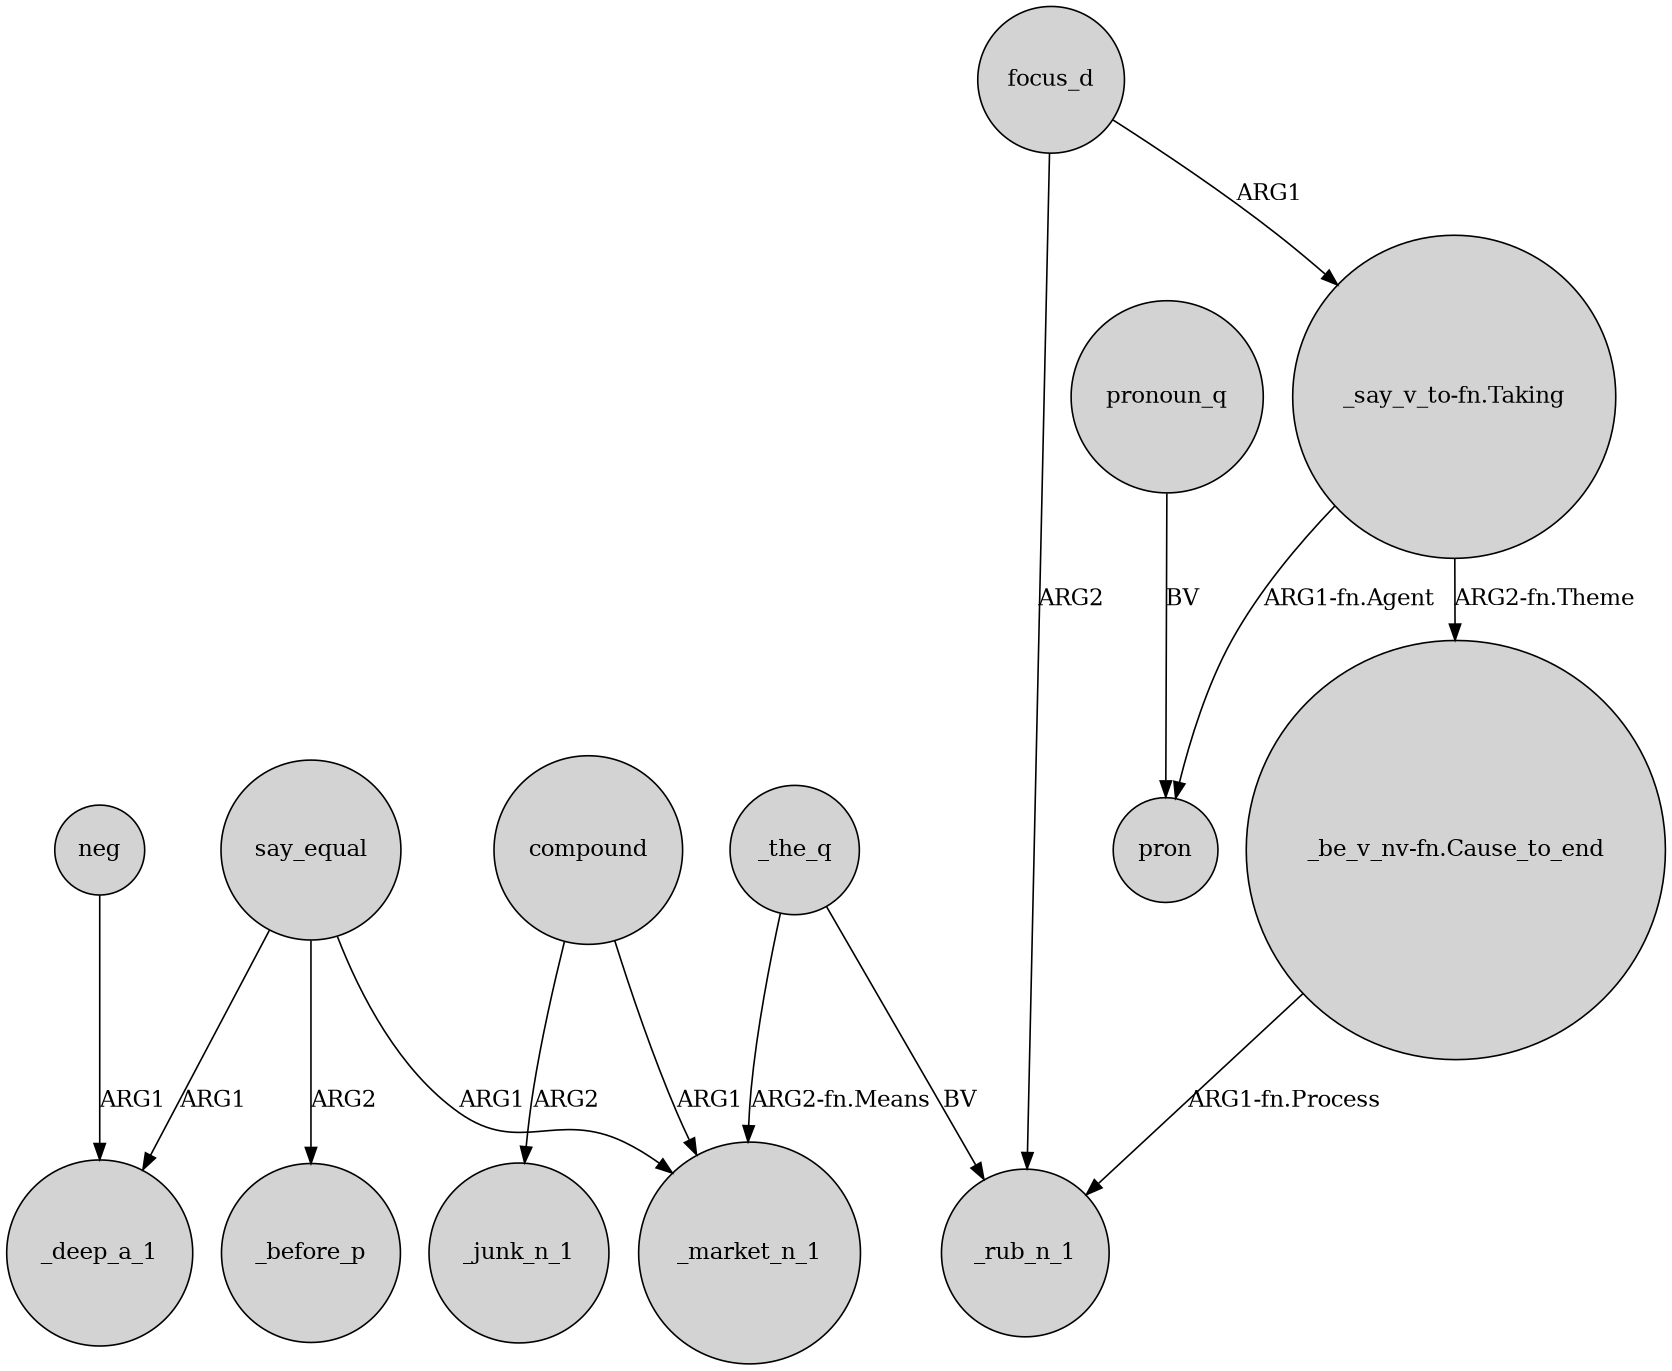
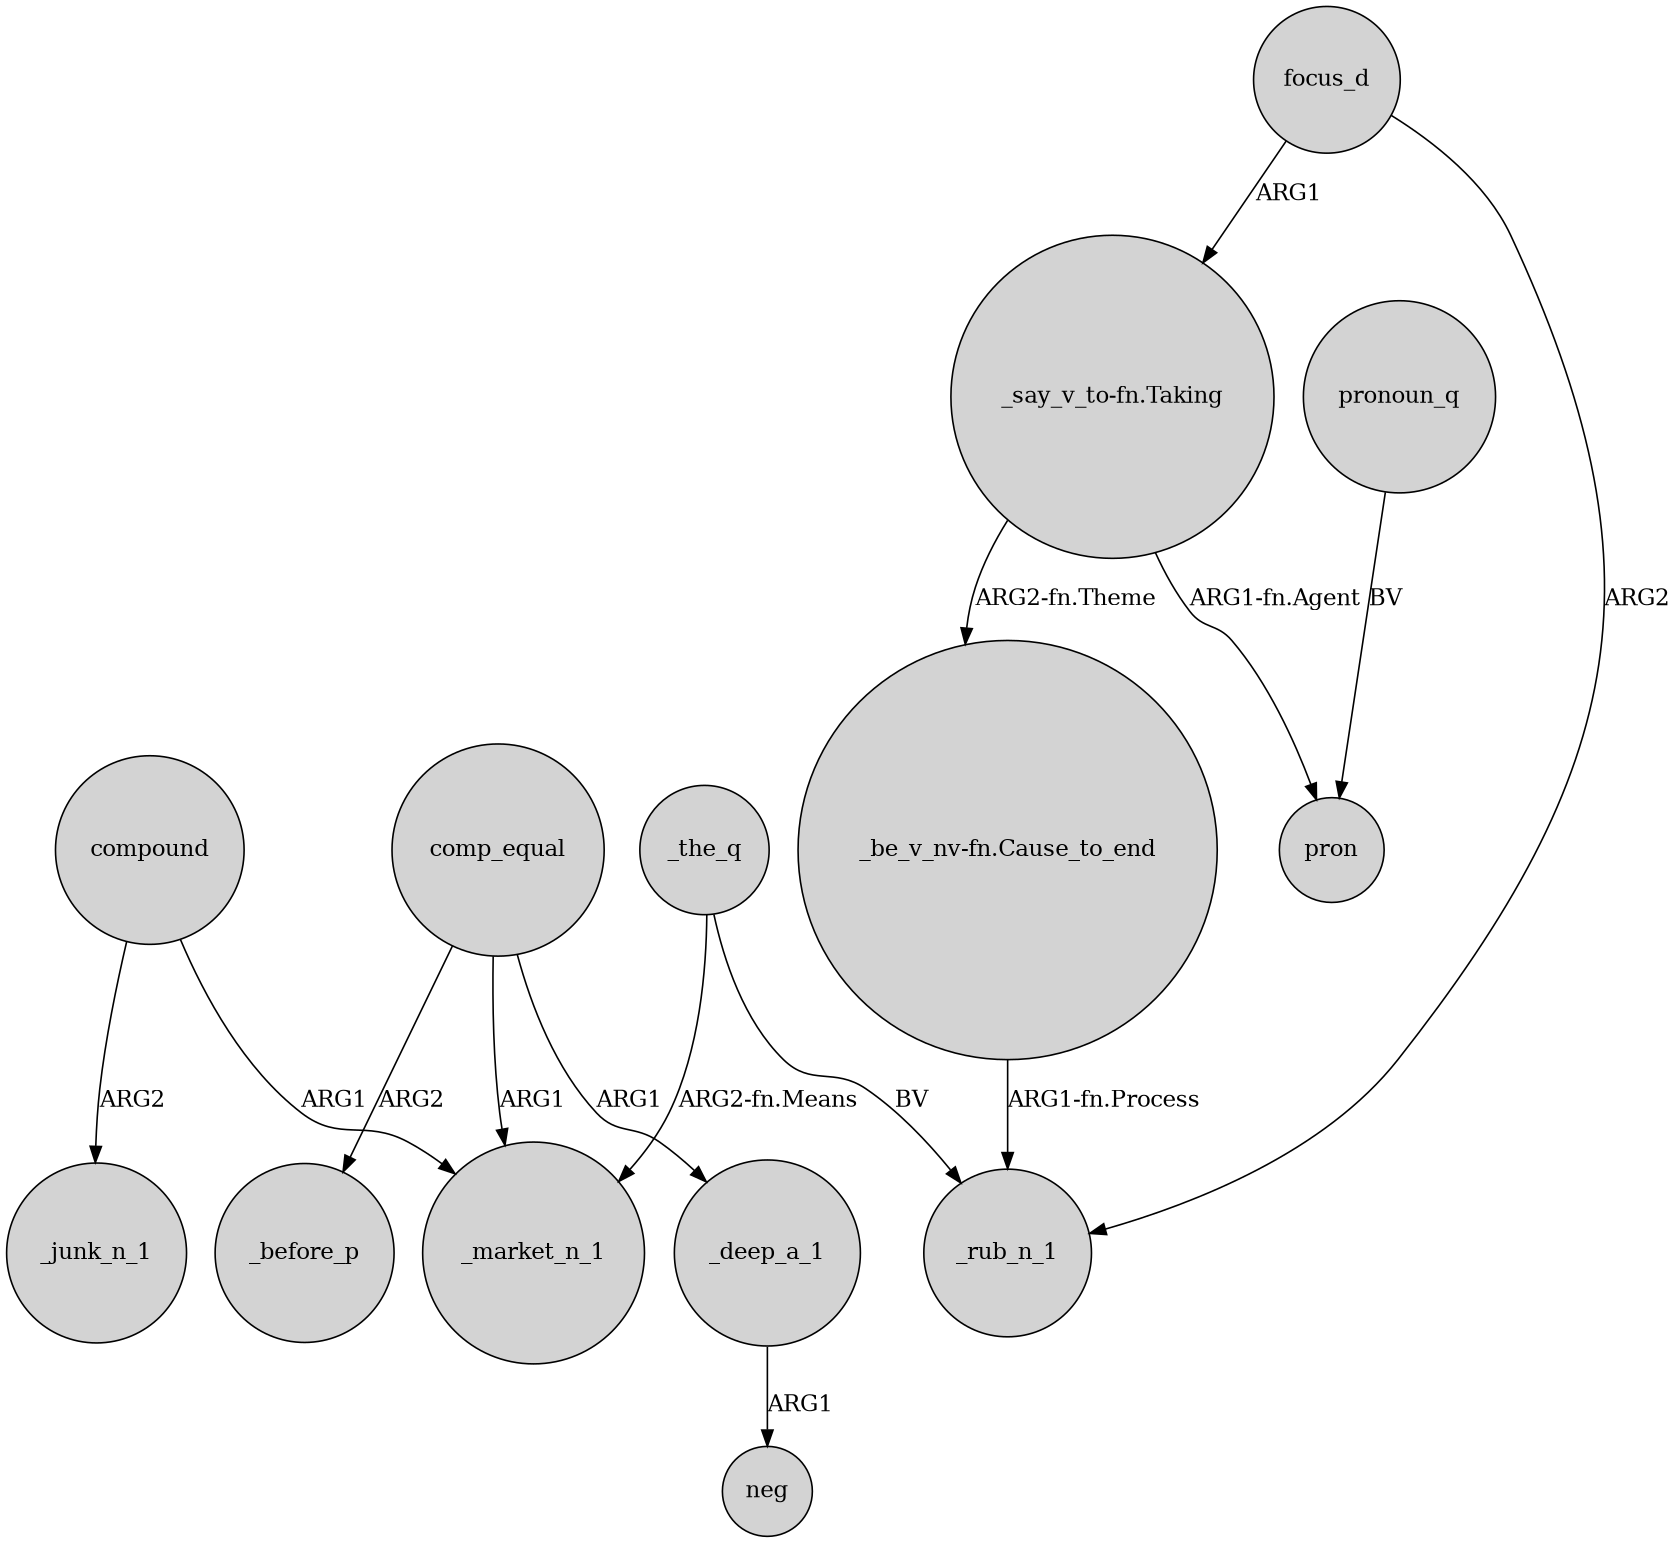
(311, 850) -> (498, 850)
(100, 1019) -> (767, 1388)
